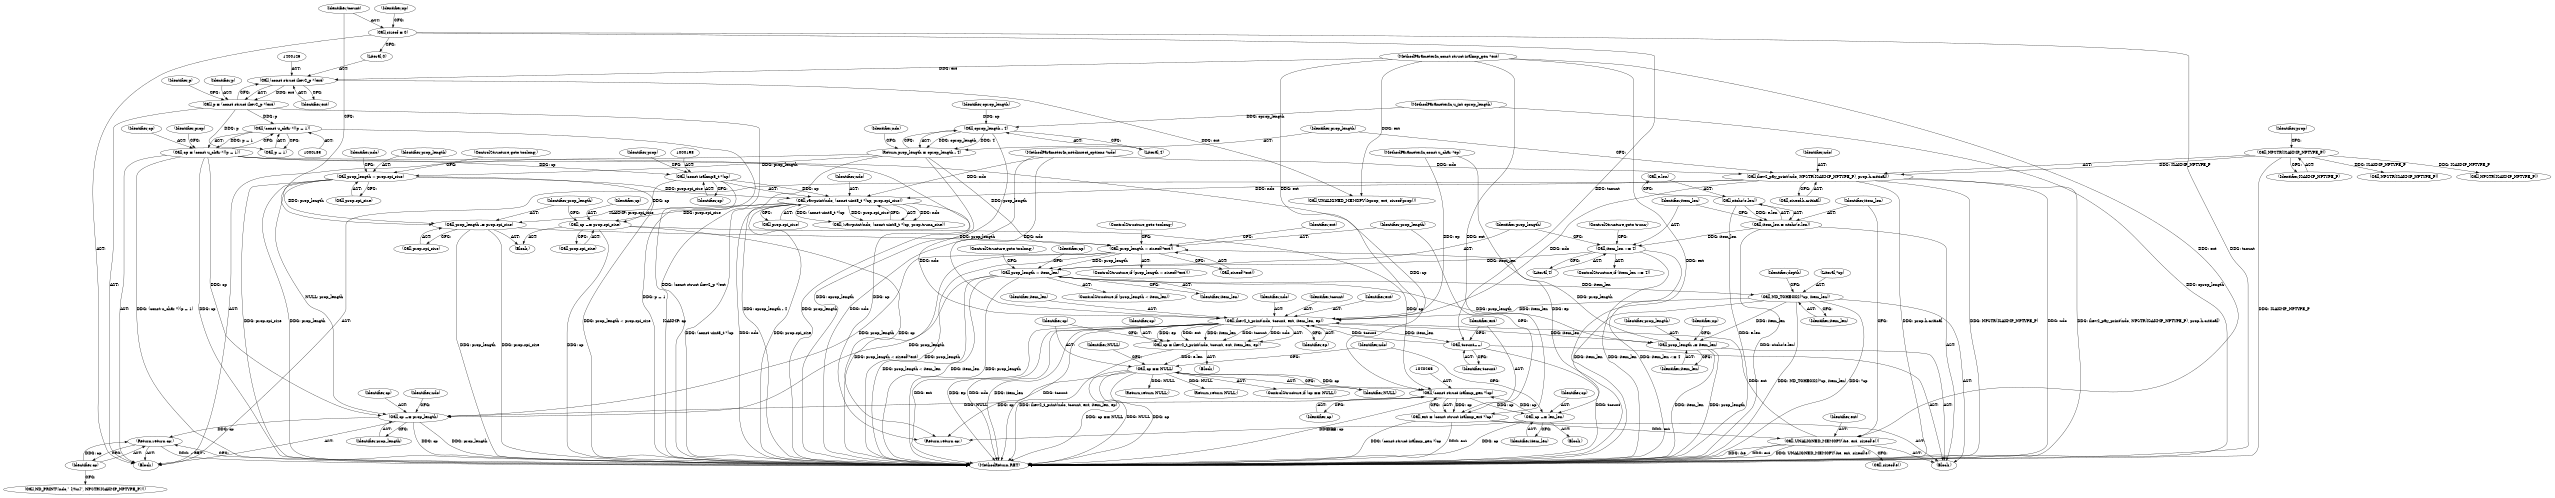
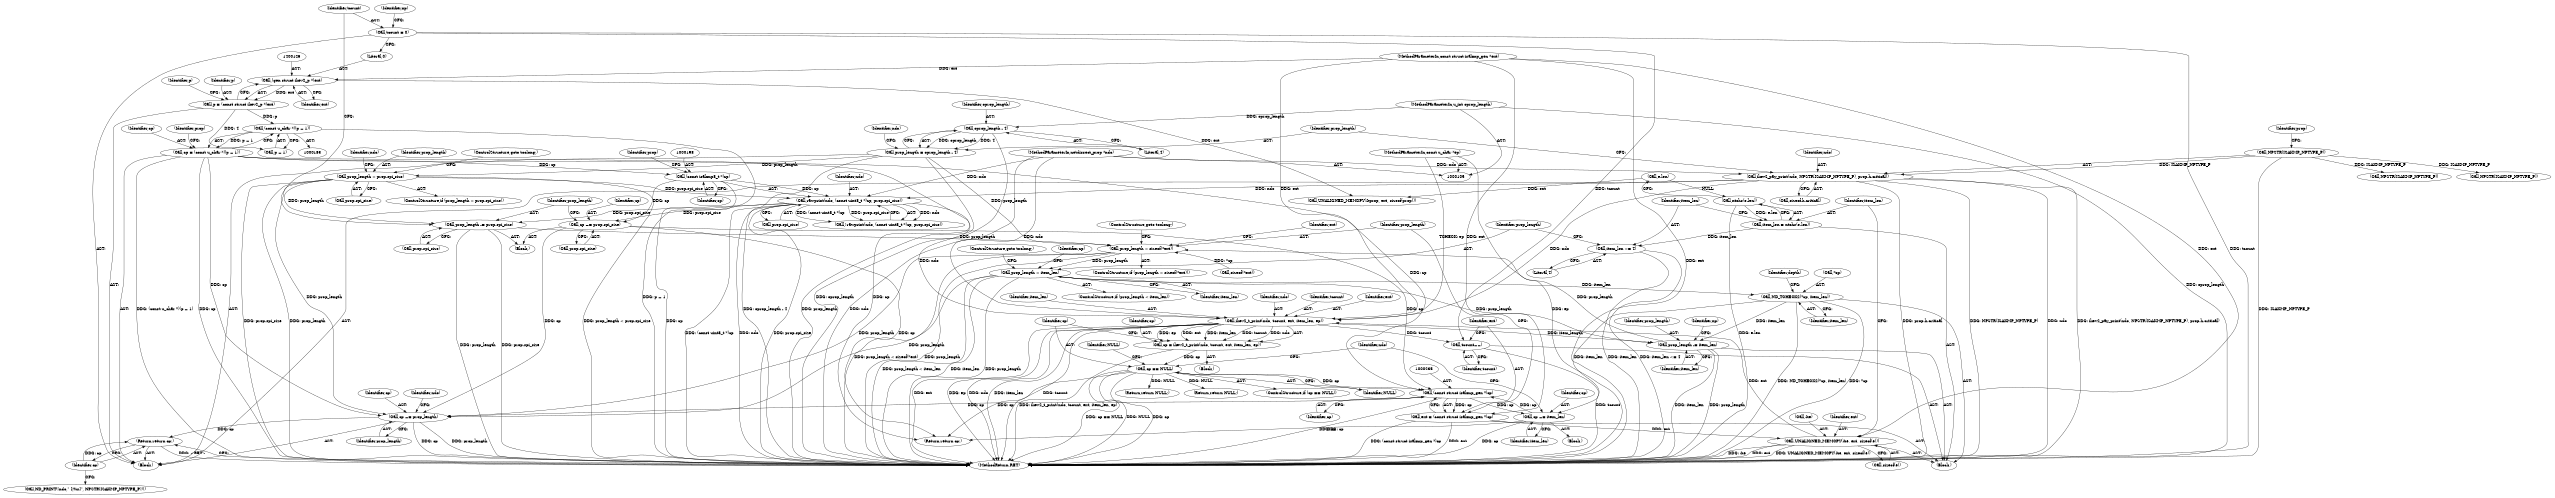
(392, 33) -> (392, 33)
(292, 81) -> (292, 81)
(991, 117) -> (991, 117)
(1382, 117) -> (1526, 188)
(232, 129) -> (232, 129)
(323, 138) -> (302, 139)
(921, 153) -> (921, 153)
(1071, 153) -> (1071, 153)
none -> (1456, 177)
(2309, 177) -> none
(1709, 189) -> (1709, 189)
(759, 192) -> none
none -> (454, 201)
(631, 213) -> (631, 213)
(1786, 213) -> (1786, 213)
(889, 225) -> (889, 225)
(1619, 225) -> none
(1452, 237) -> (1452, 237)
(1189, 261) -> none
(1223, 261) -> (1223, 261)
(1326, 264) -> none
(1614, 273) -> none
(1832, 273) -> (1832, 273)
(324, 297) -> (324, 297)
(1543, 305) -> none
(675, 321) -> (675, 321)
(1419, 333) -> (1419, 333)
(1565, 333) -> (1565, 333)
(1376, 338) -> none
(1315, 345) -> none
(1192, 357) -> (1192, 357)
(1424, 369) -> (1424, 369)
(976, 405) -> (976, 405)
(1452, 417) -> (1452, 417)
(1544, 417) -> (1544, 417)
none -> (1804, 417)
(1708, 450) -> none
none -> (1888, 450)
(587, 455) -> (542, 347)
